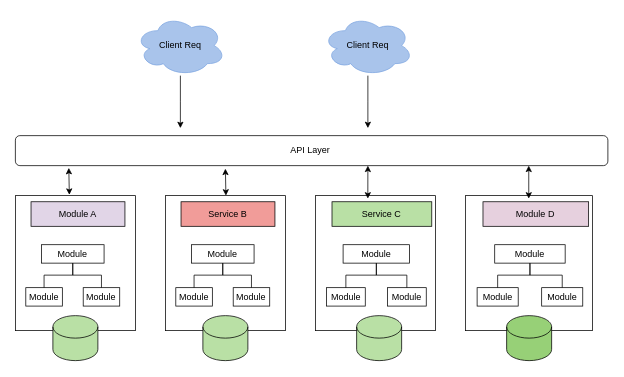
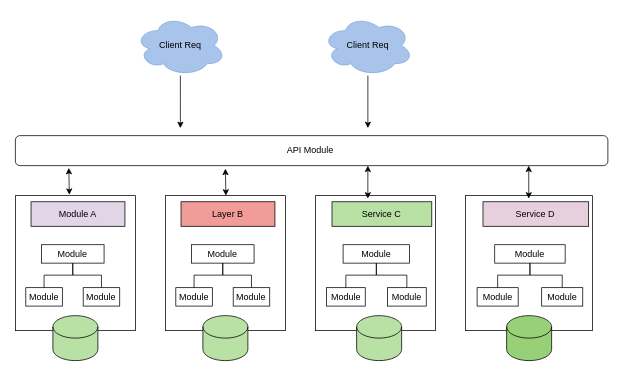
(312, 150) -> (312, 150)
(228, 214) -> (228, 214)
(536, 214) -> (536, 214)
